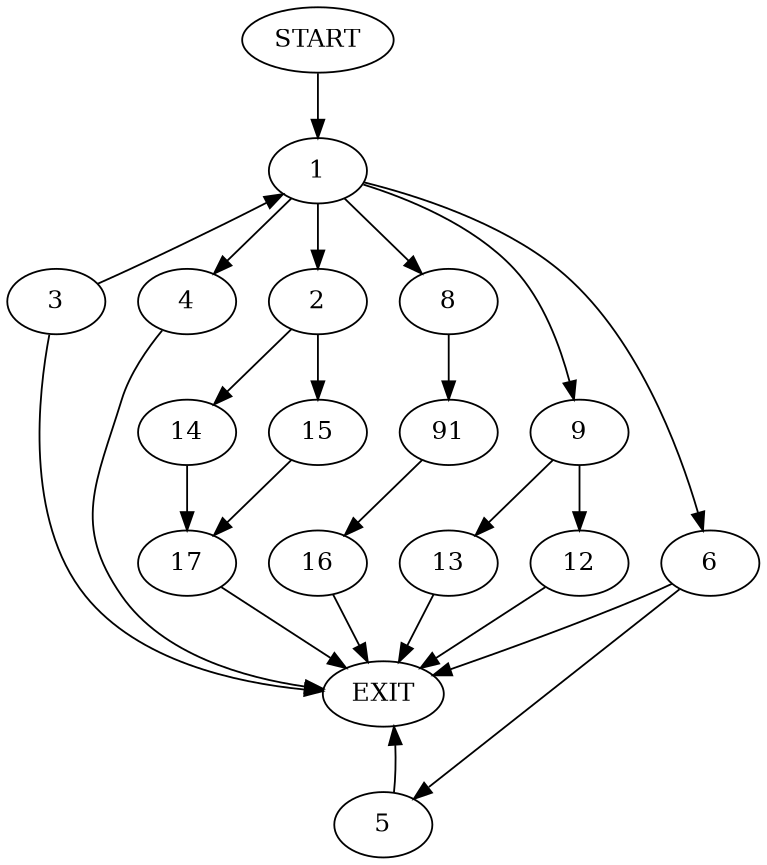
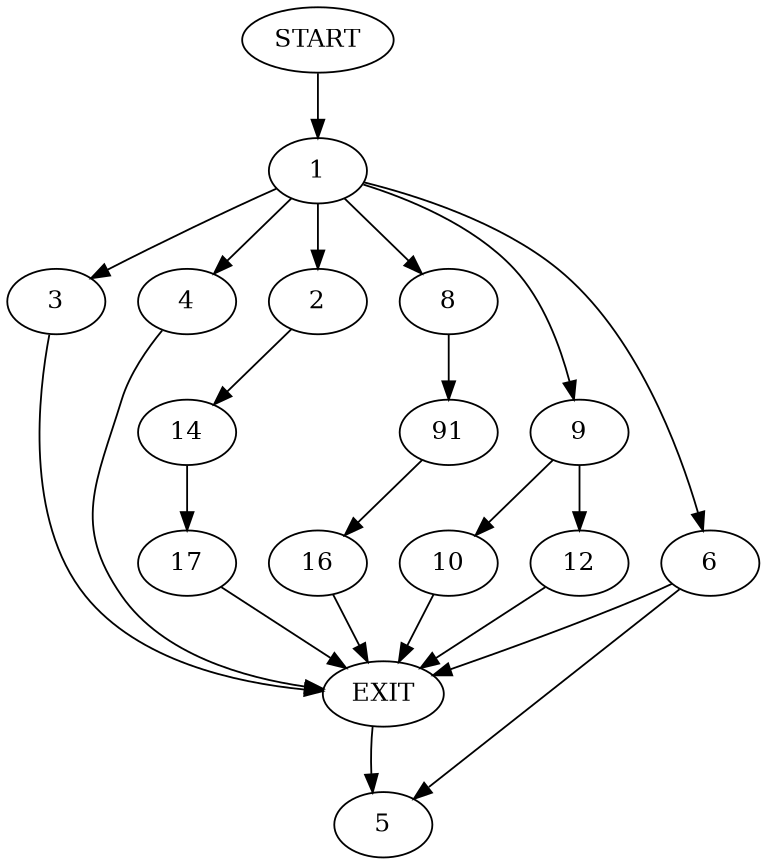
(183, 244) -> (191, 228)
(318, 432) -> none
(449, 563) -> (449, 563)
(395, 769) -> (371, 750)
